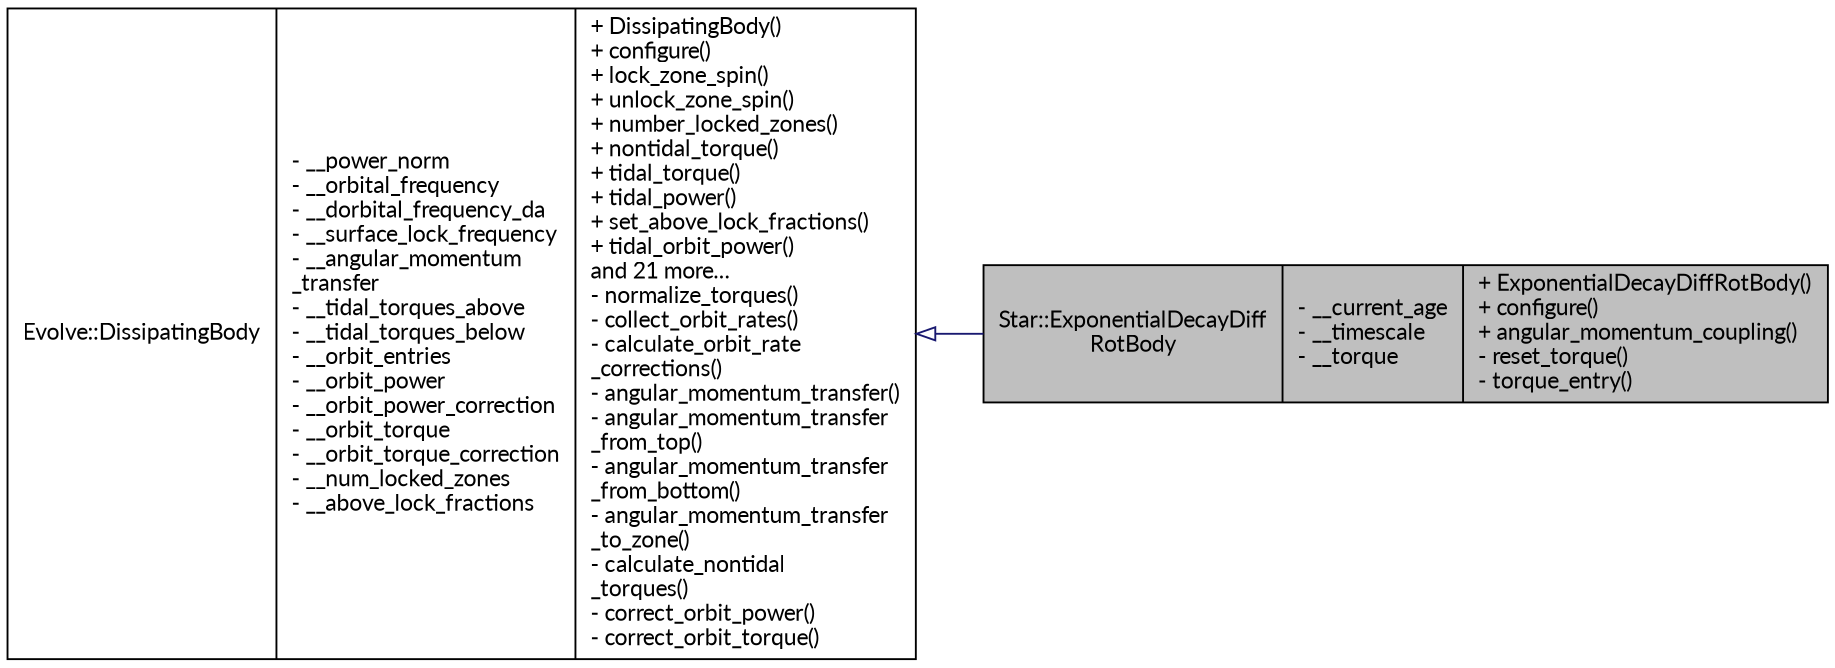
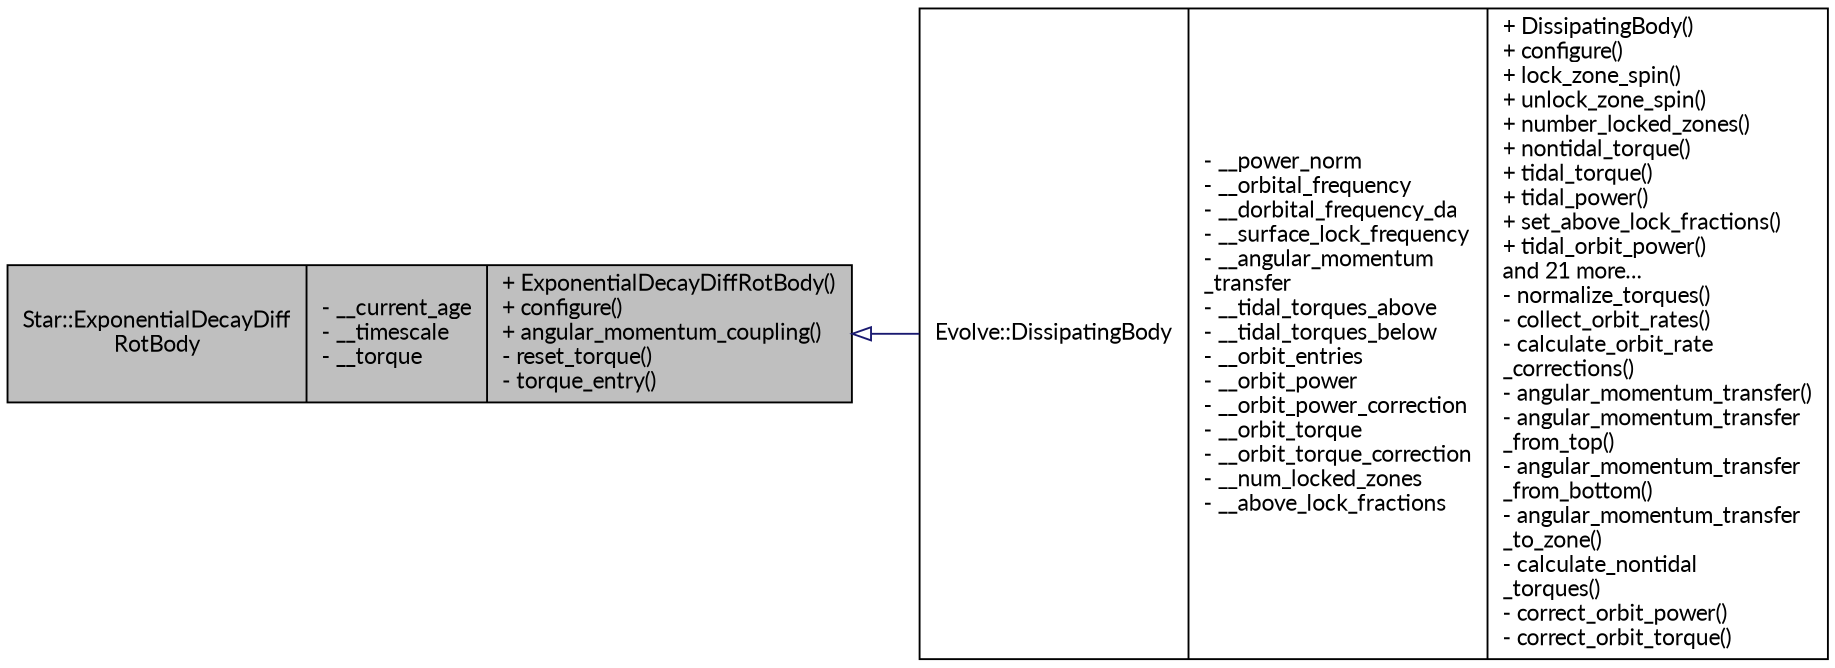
(959, 334) -> (895, 334)
